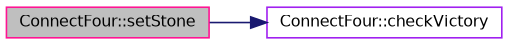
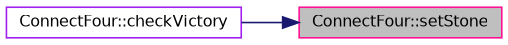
(230, 23) -> (262, 23)
